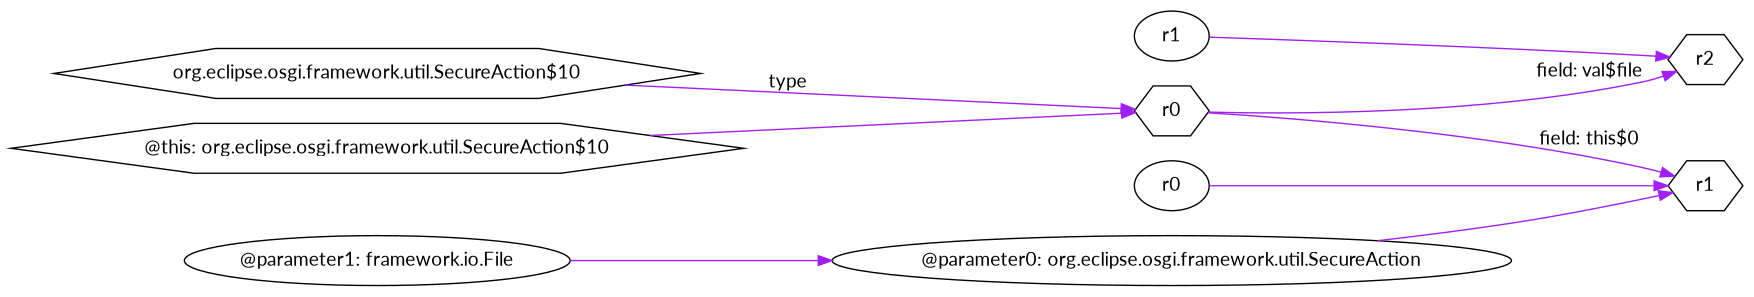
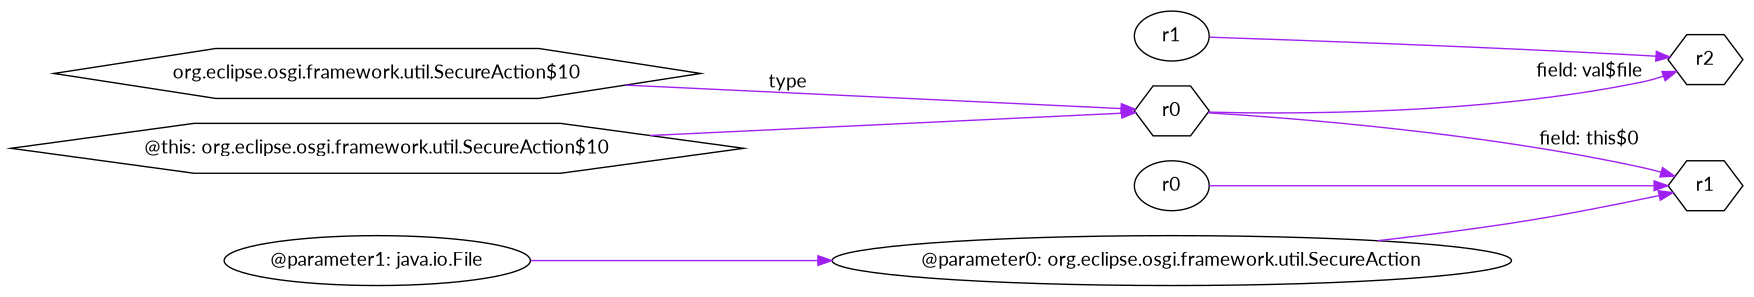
(377, 261) -> (377, 261)
